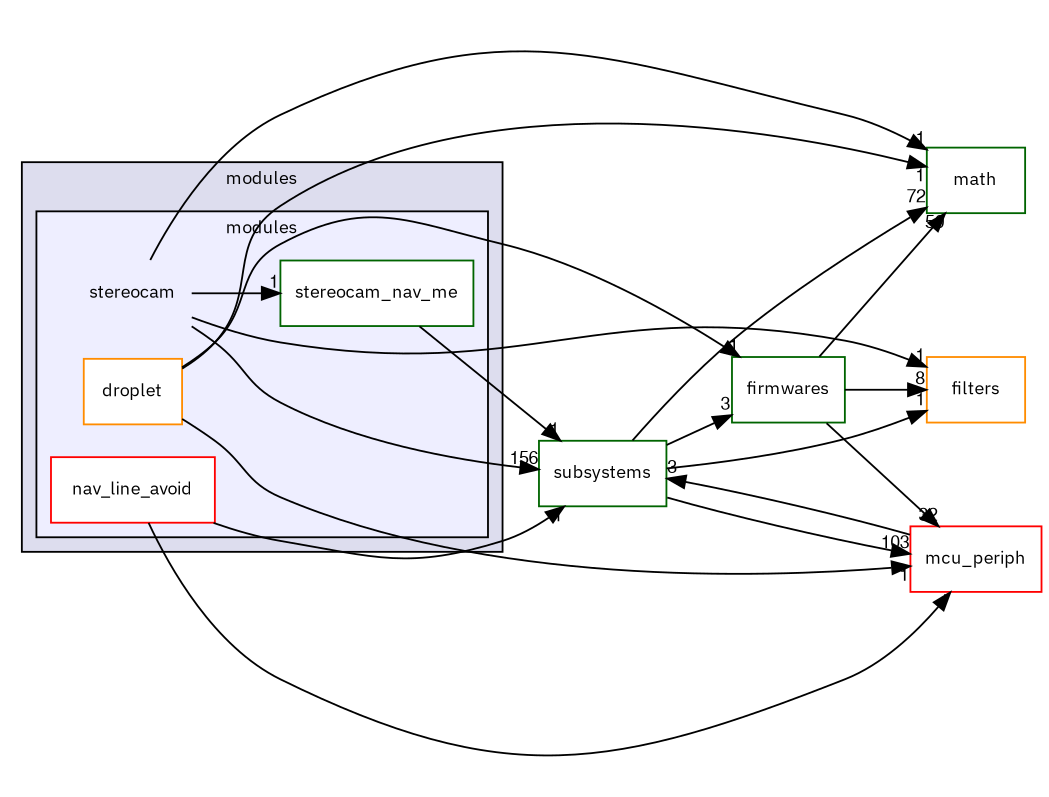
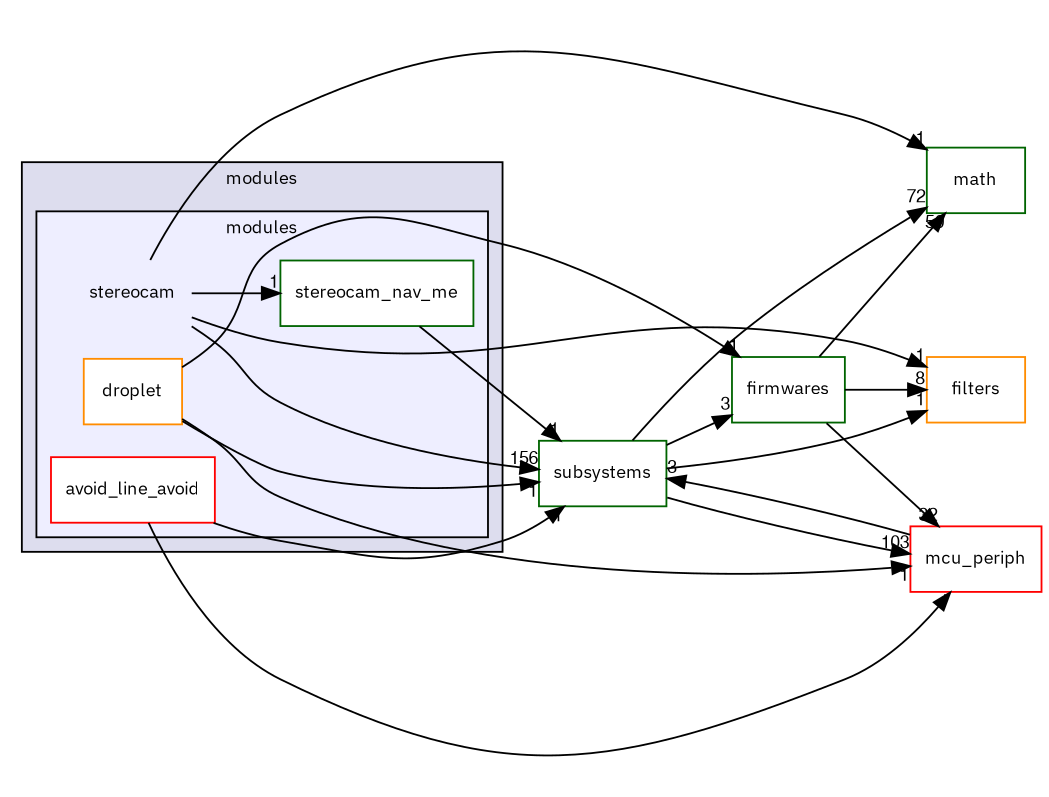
(490, 133) -> (345, 483)
(133, 490) -> (133, 490)
